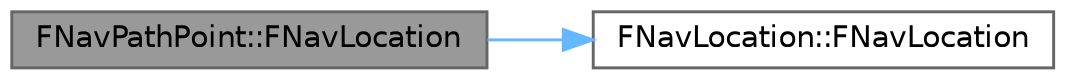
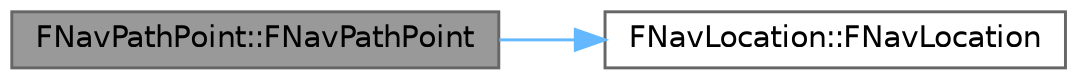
(249, 40) -> (255, 40)
